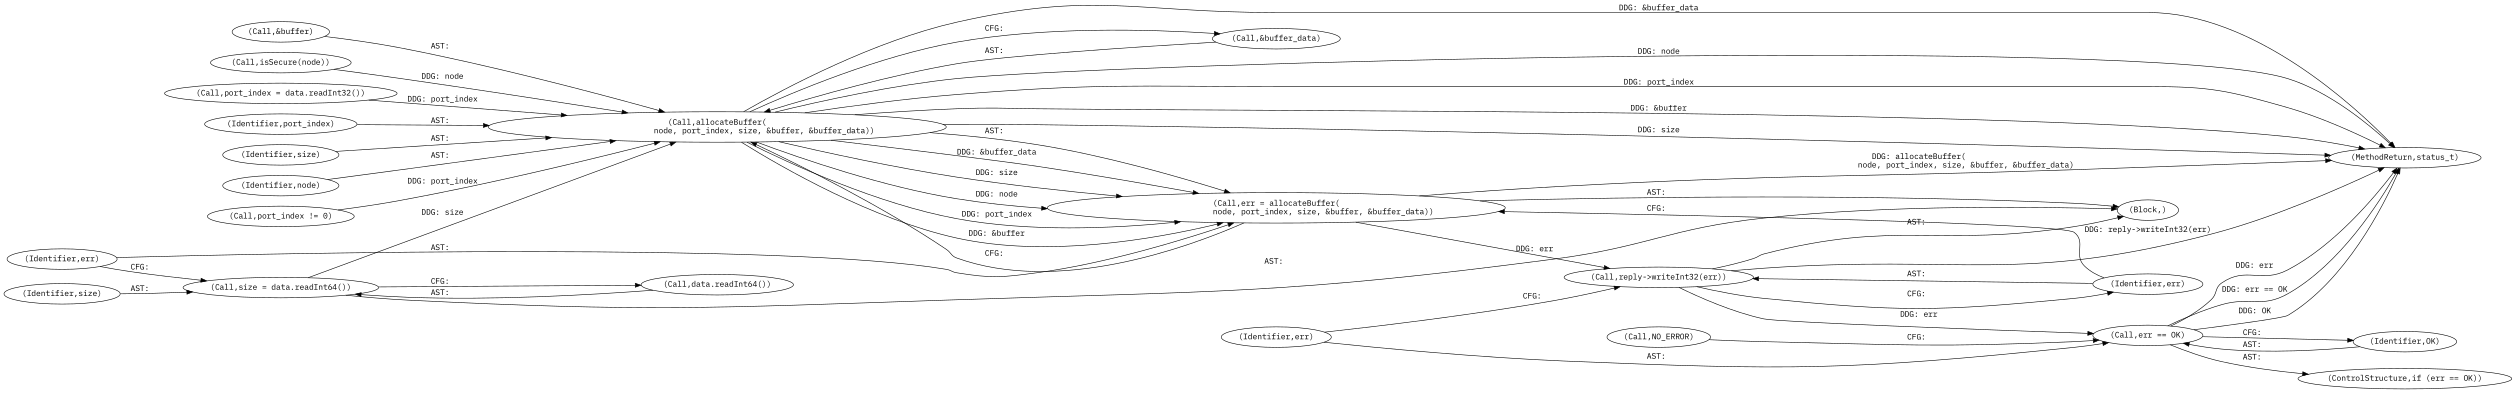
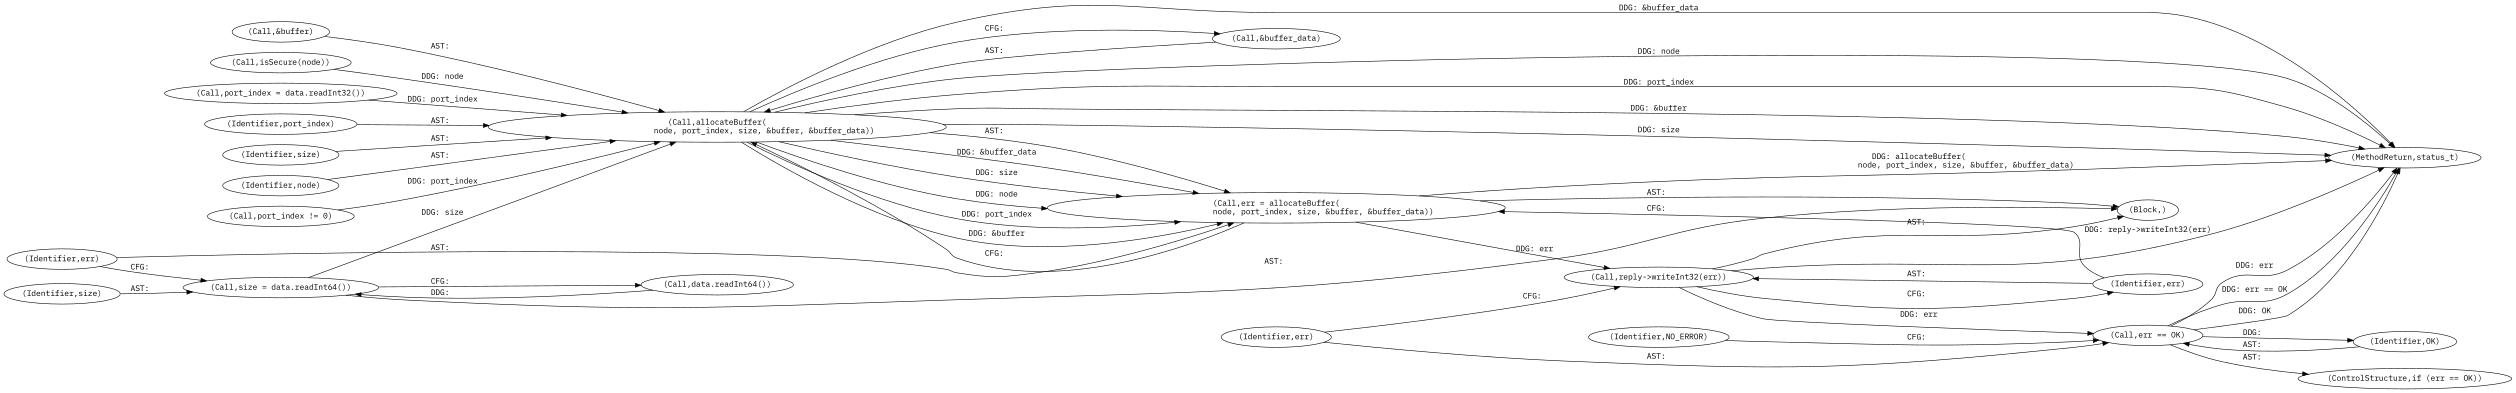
(443, 293) -> (443, 293)
(2255, 333) -> (2255, 333)
(1659, 337) -> (1659, 337)
